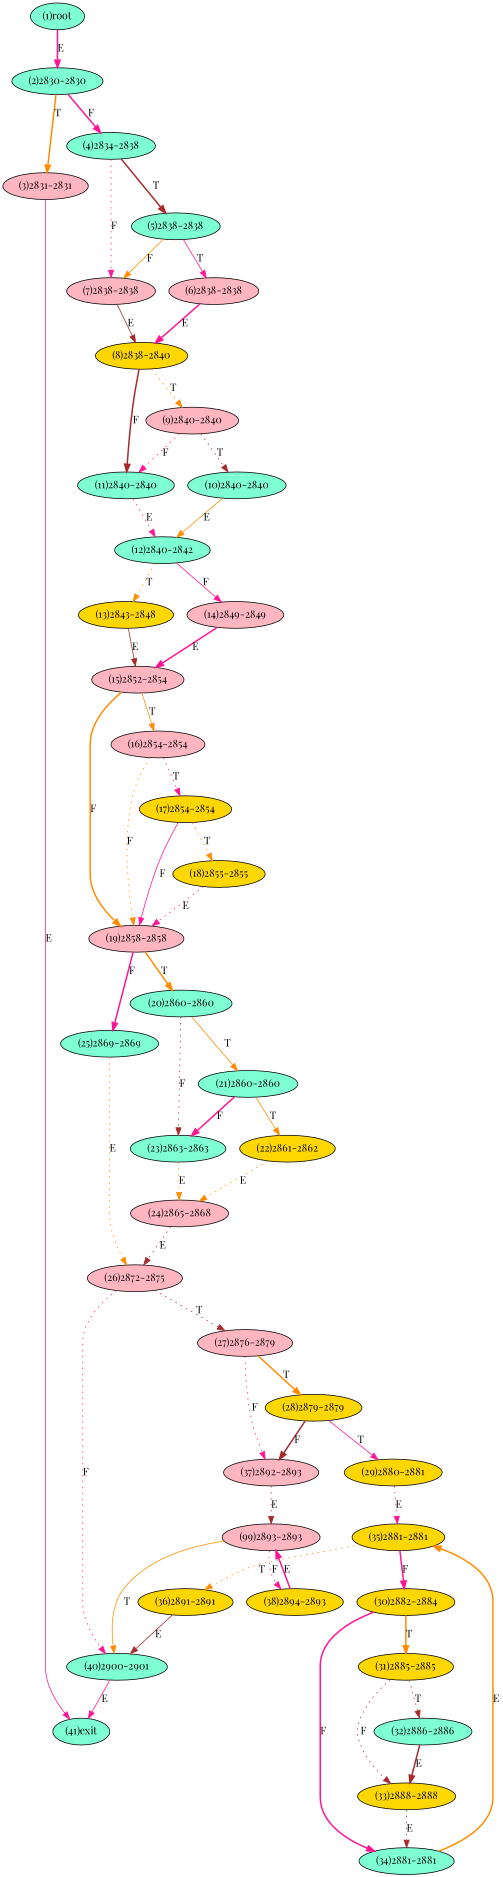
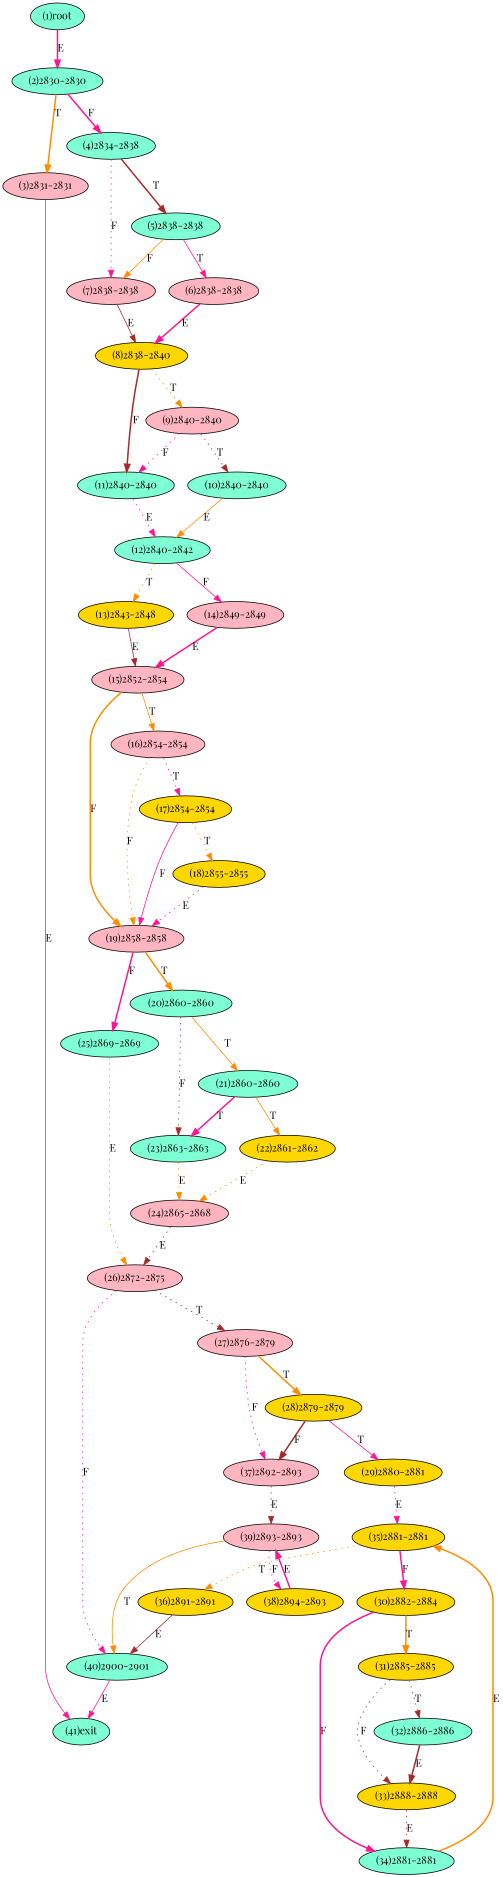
(220, 1116) -> (220, 1116)
(271, 1537) -> (271, 1537)
